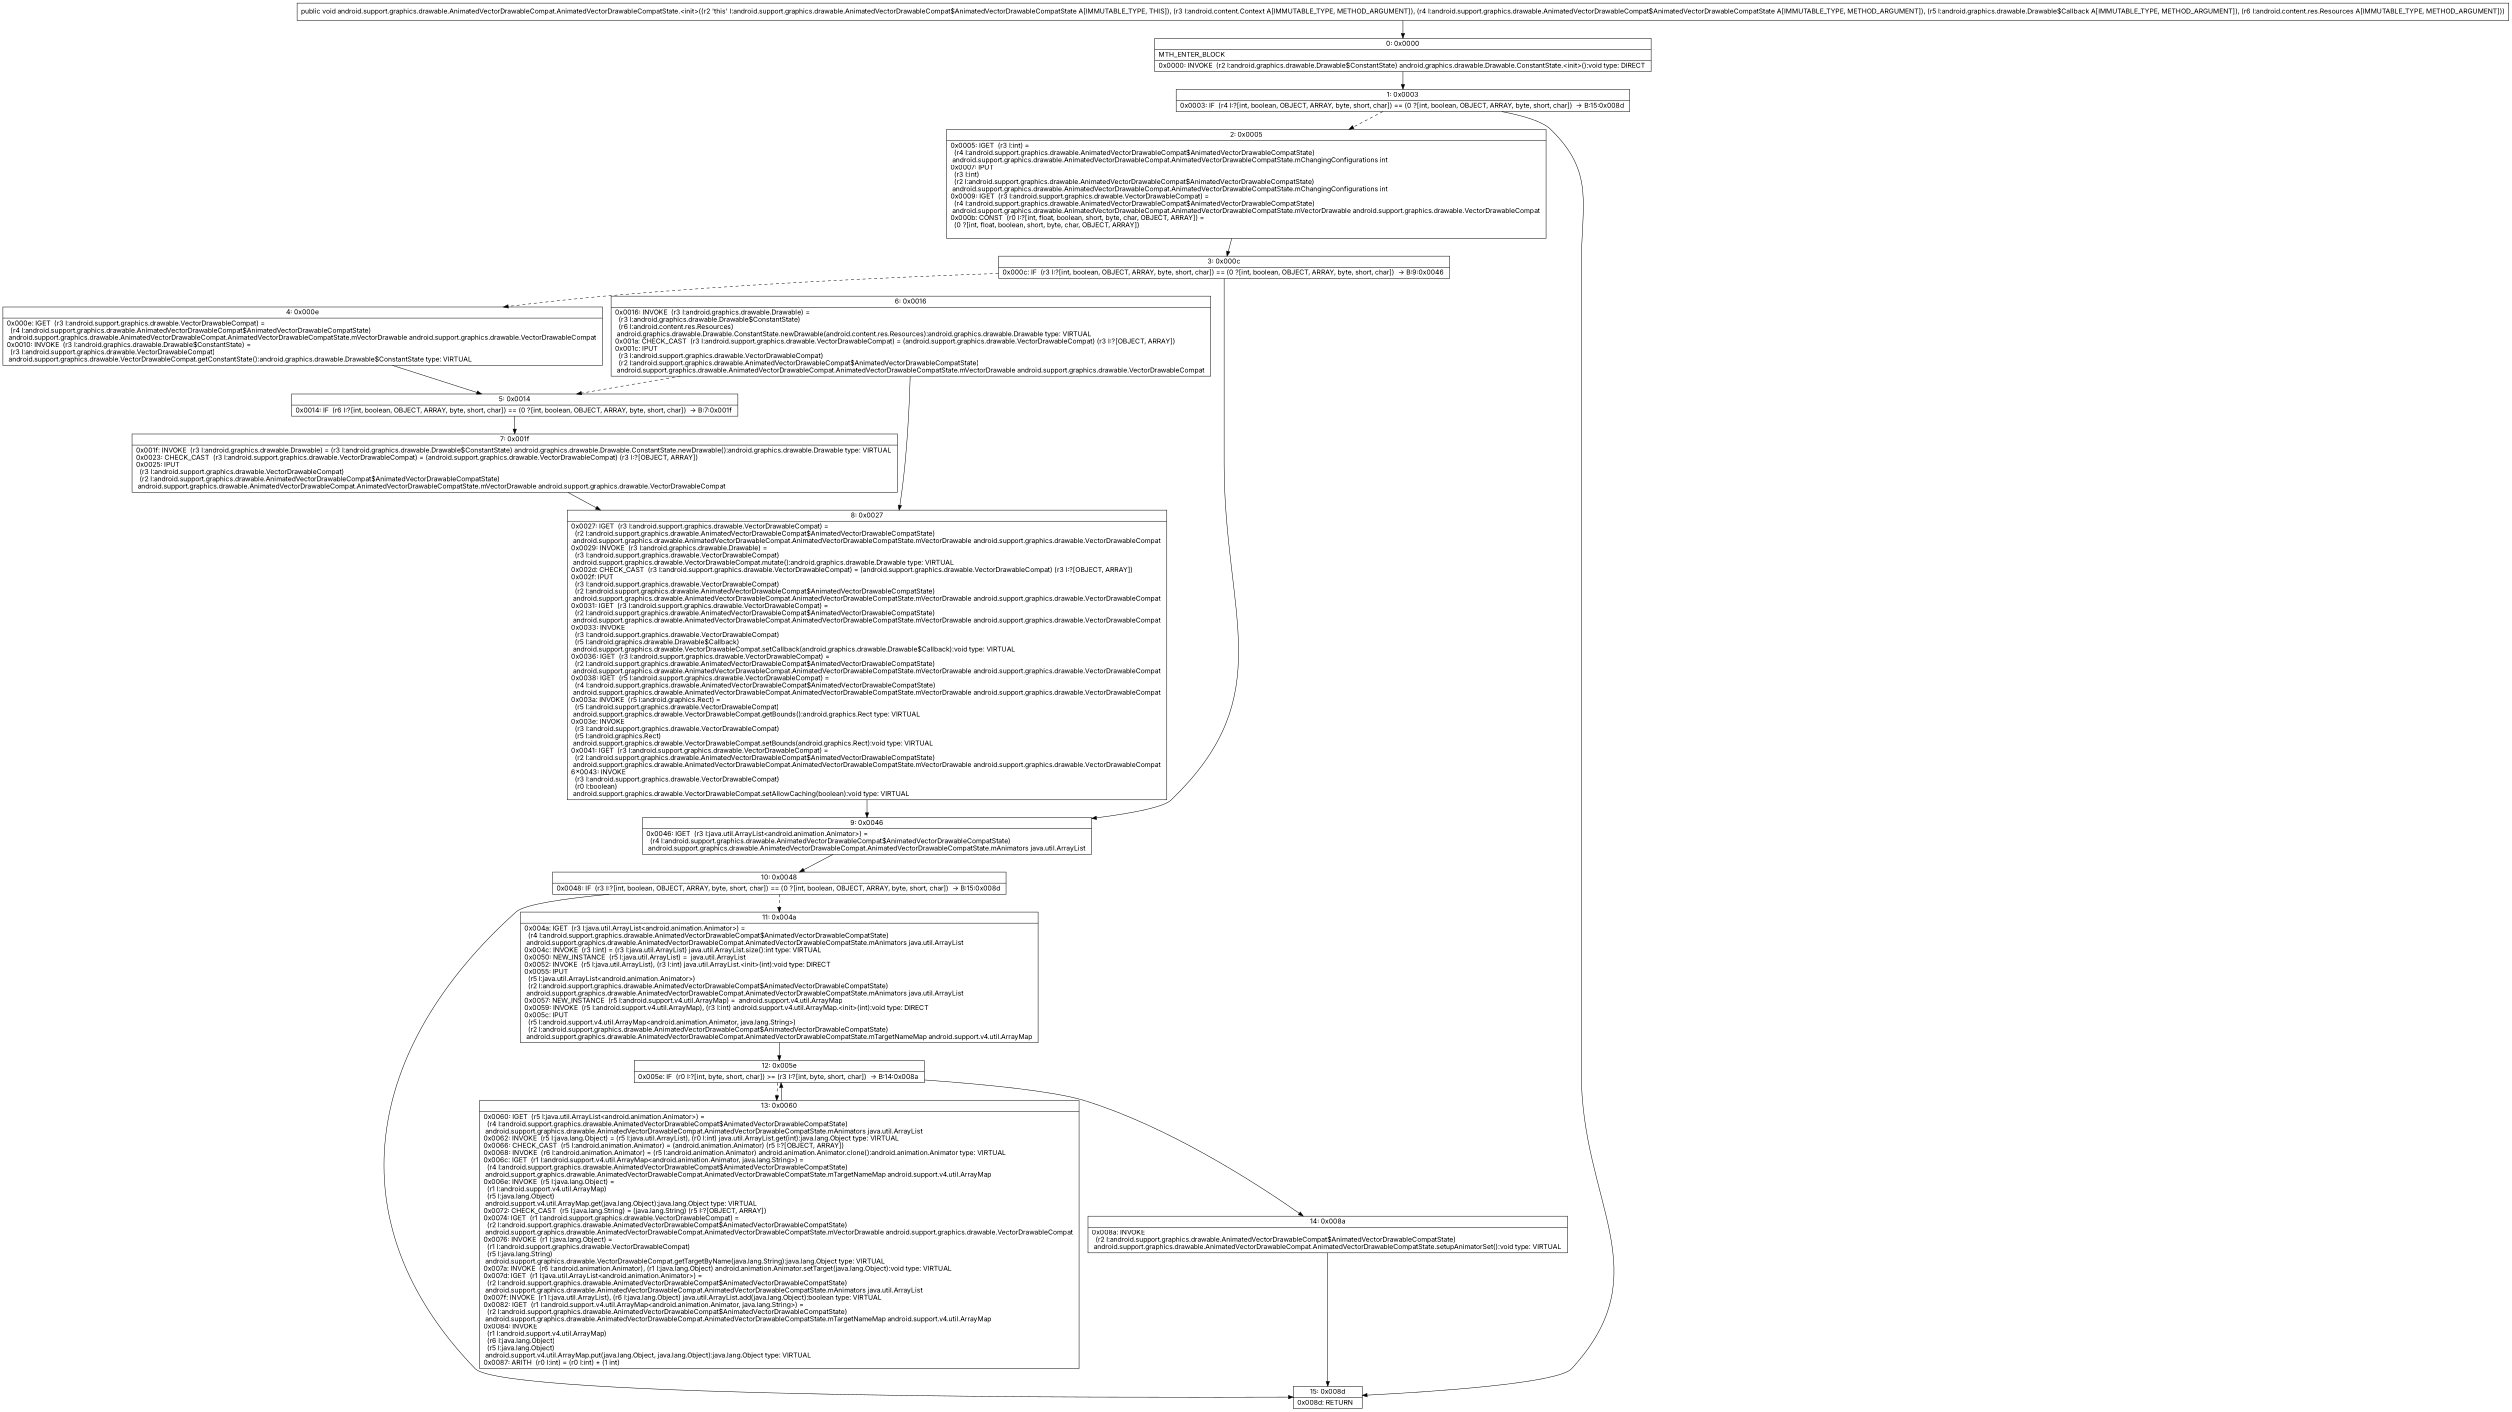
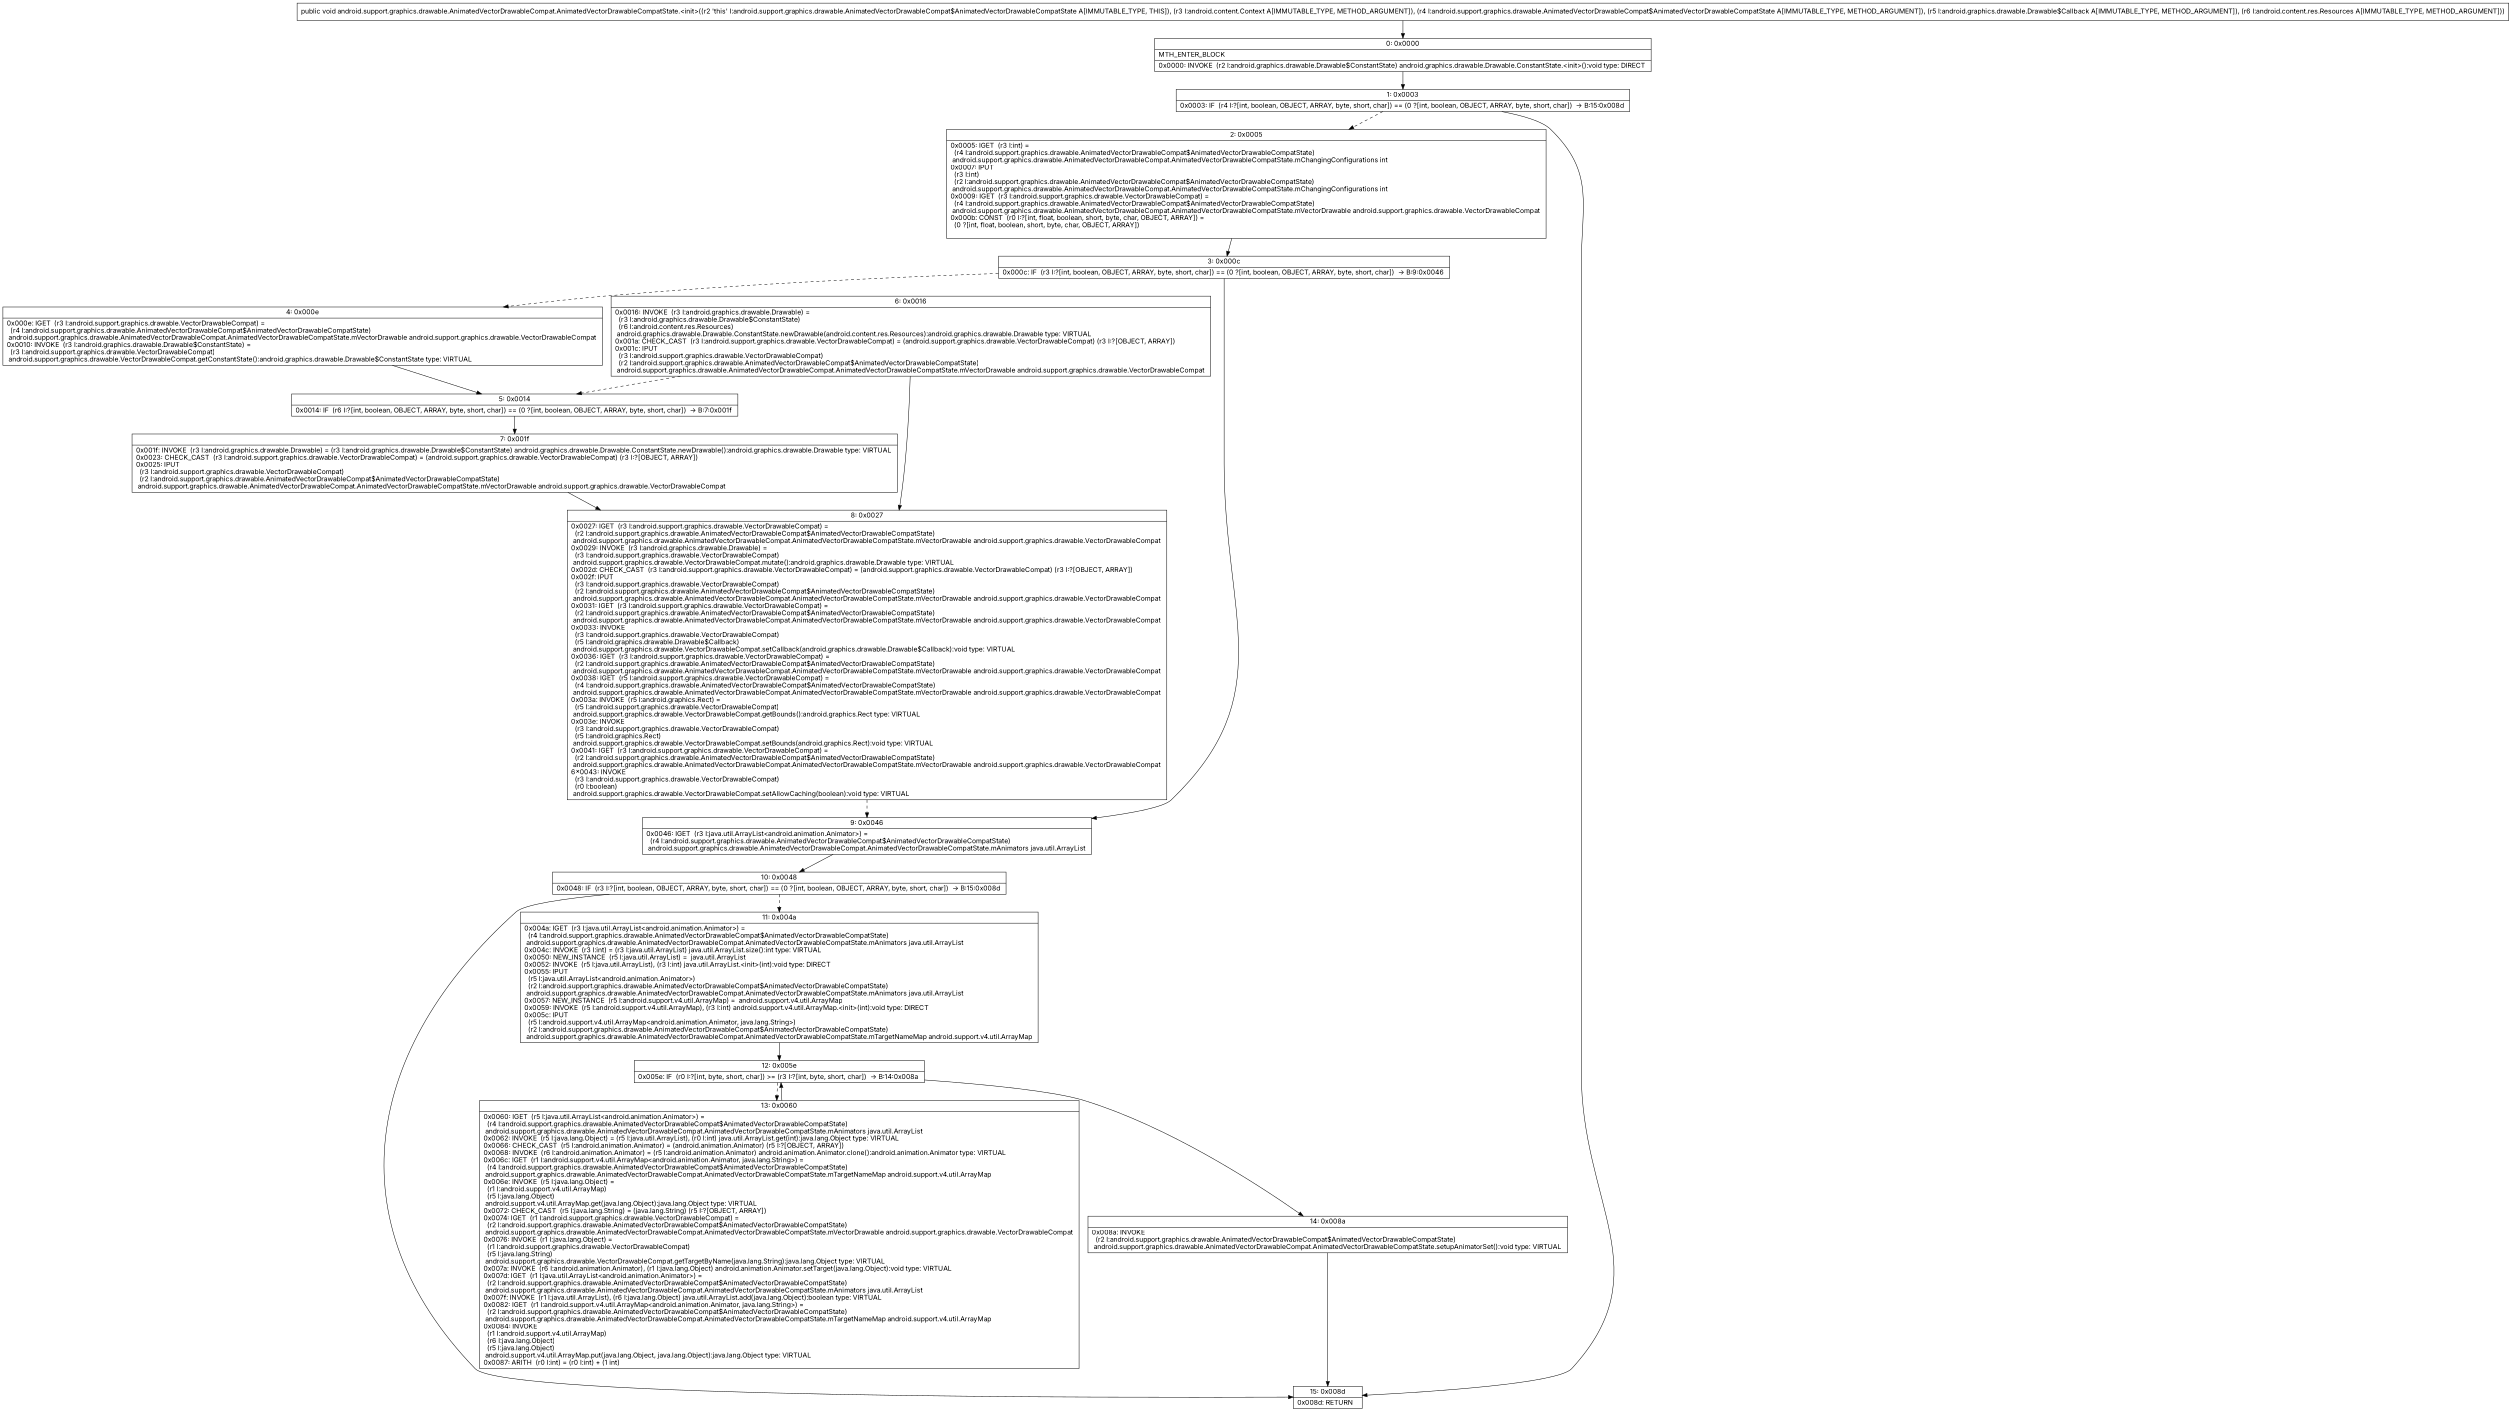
(867, 806) -> (867, 806)
